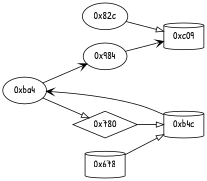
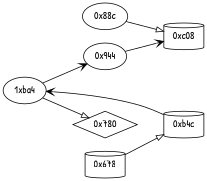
(105, 16) -> (105, 16)
(184, 36) -> (184, 36)
(105, 56) -> (105, 56)
(25, 90) -> (25, 90)
(147, 125) -> none
